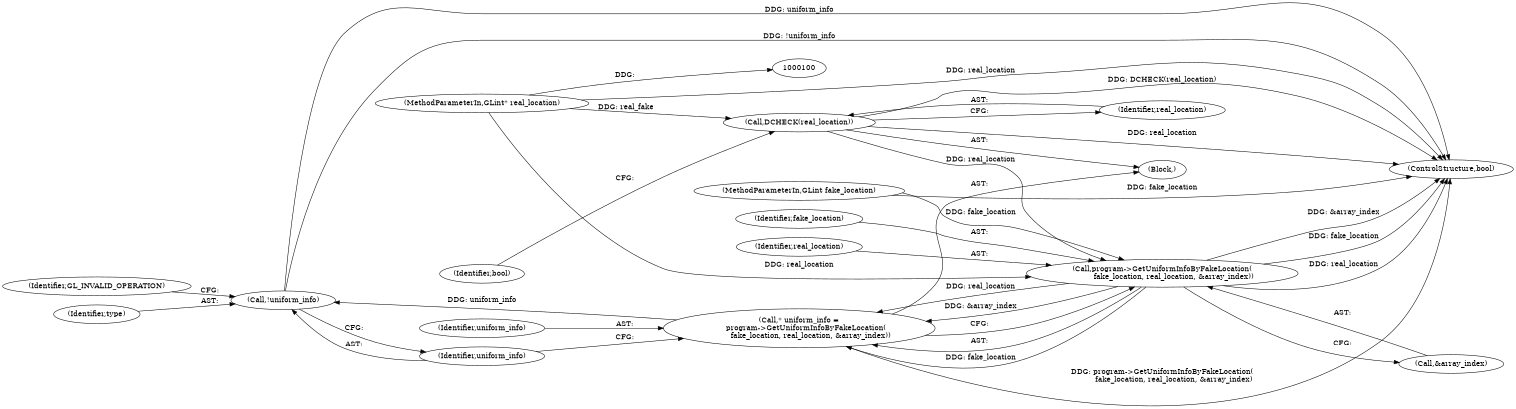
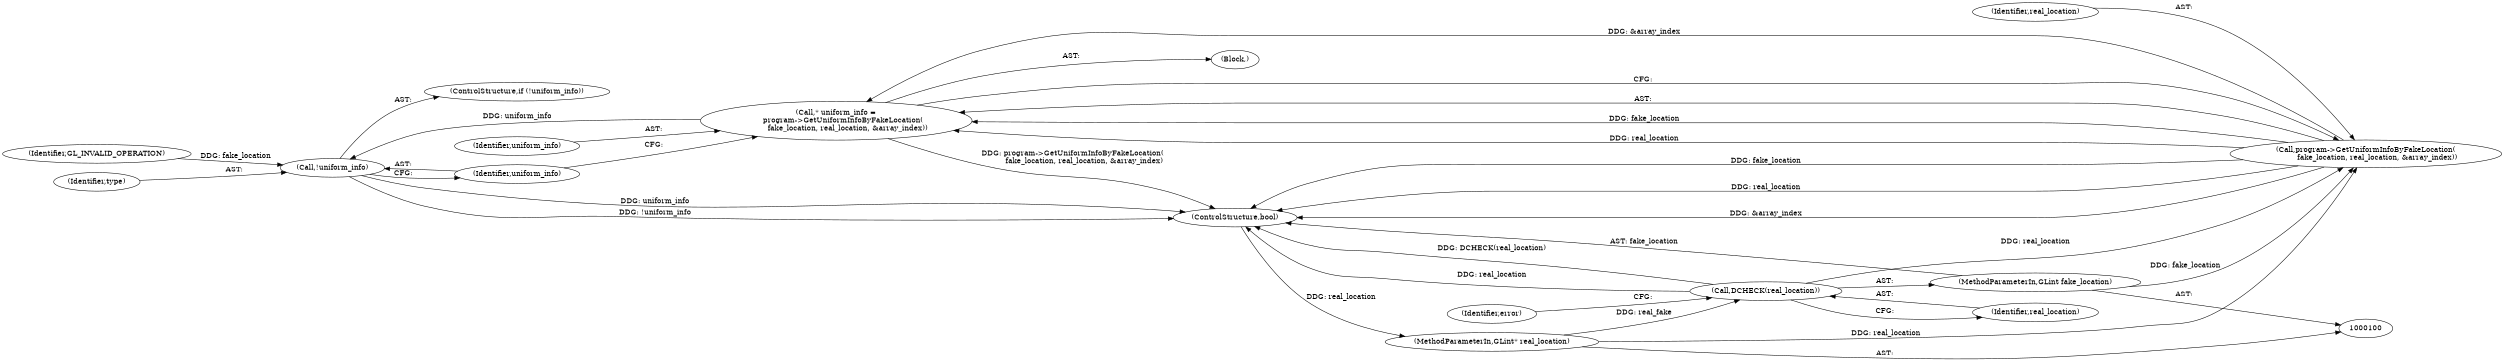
(1023, 74) -> (1307, 301)
(626, 75) -> (1886, 354)
none -> (517, 92)
(990, 150) -> (1883, 286)
(1162, 188) -> (1644, 242)
(799, 219) -> none
(482, 274) -> (1492, 314)
(211, 291) -> (236, 156)
none -> (2214, 307)
(1451, 364) -> none
